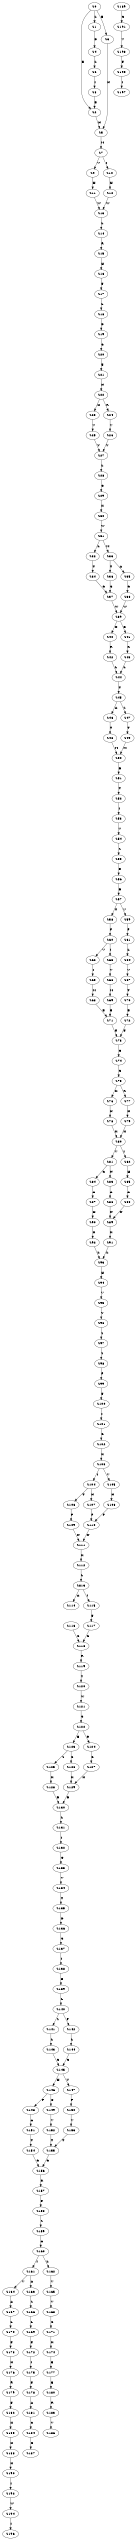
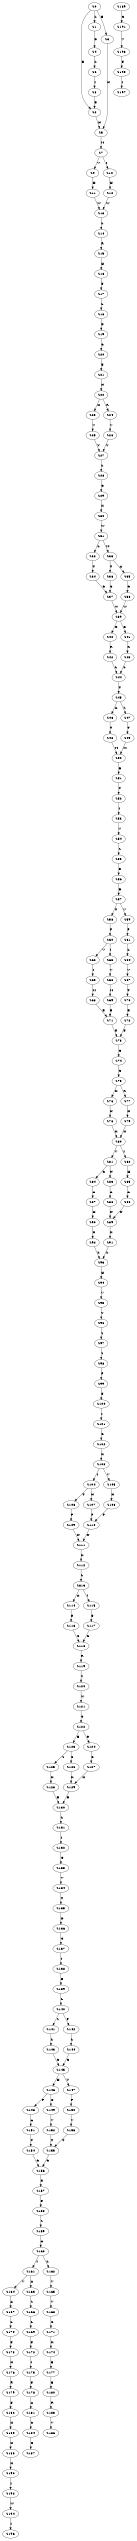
none -> (71, 1615)
